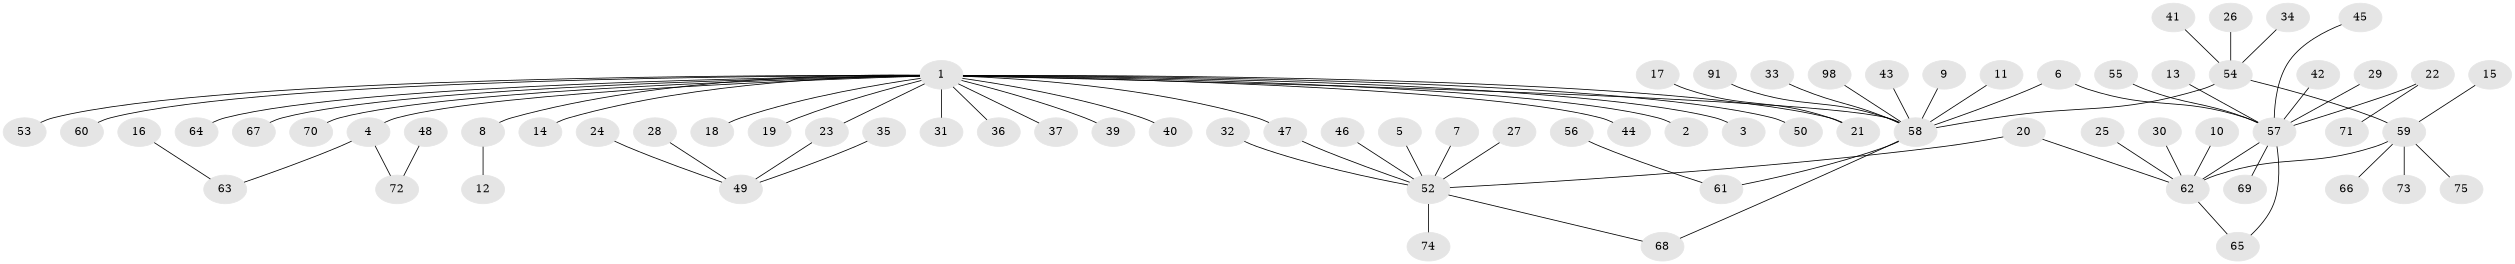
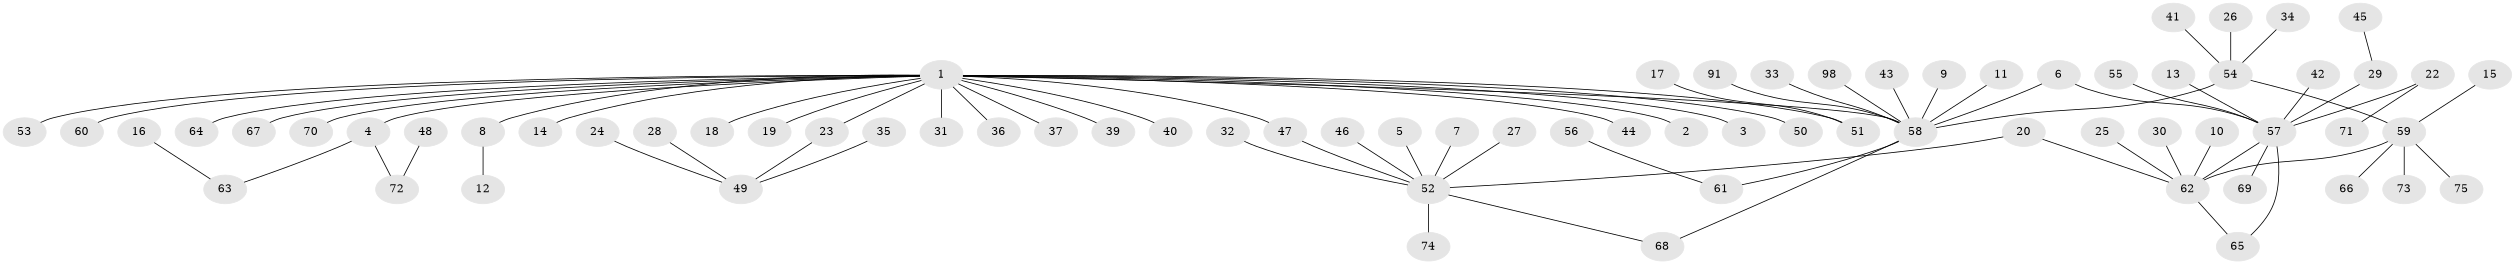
(2291, 59) -> (2368, 46)
(1858, 132) -> (1858, 132)
